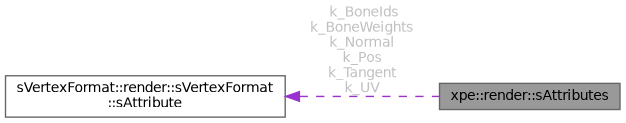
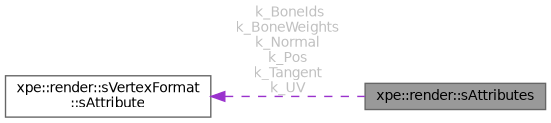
(145, 96) -> (108, 96)
